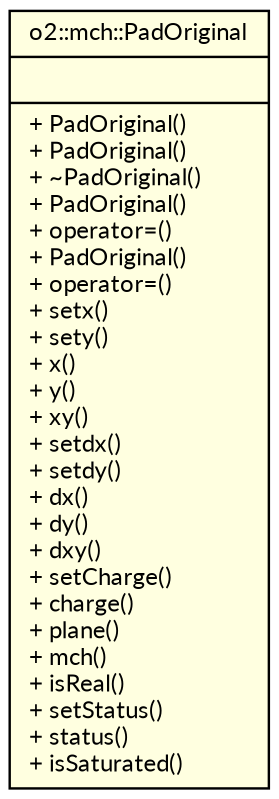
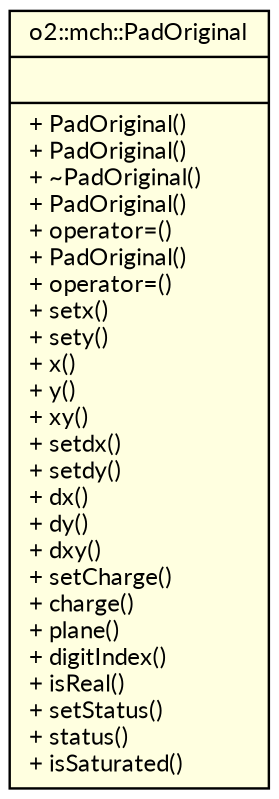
(69, 658) -> (99, 658)
